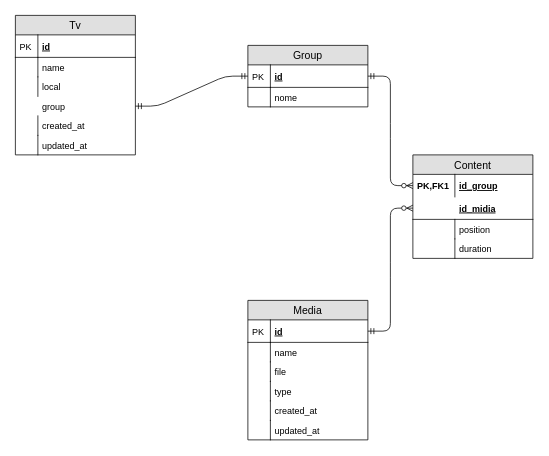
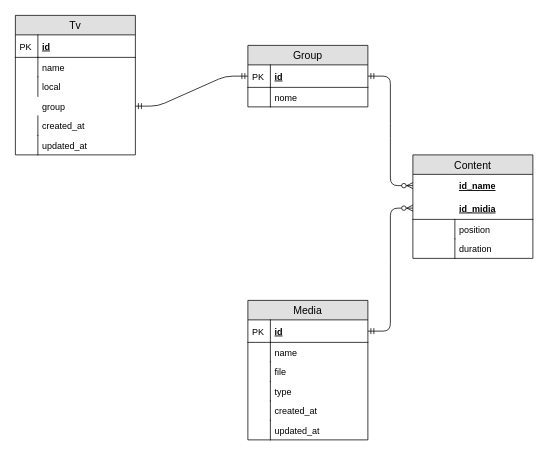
(434, 186) -> none
(478, 186) -> (475, 186)
